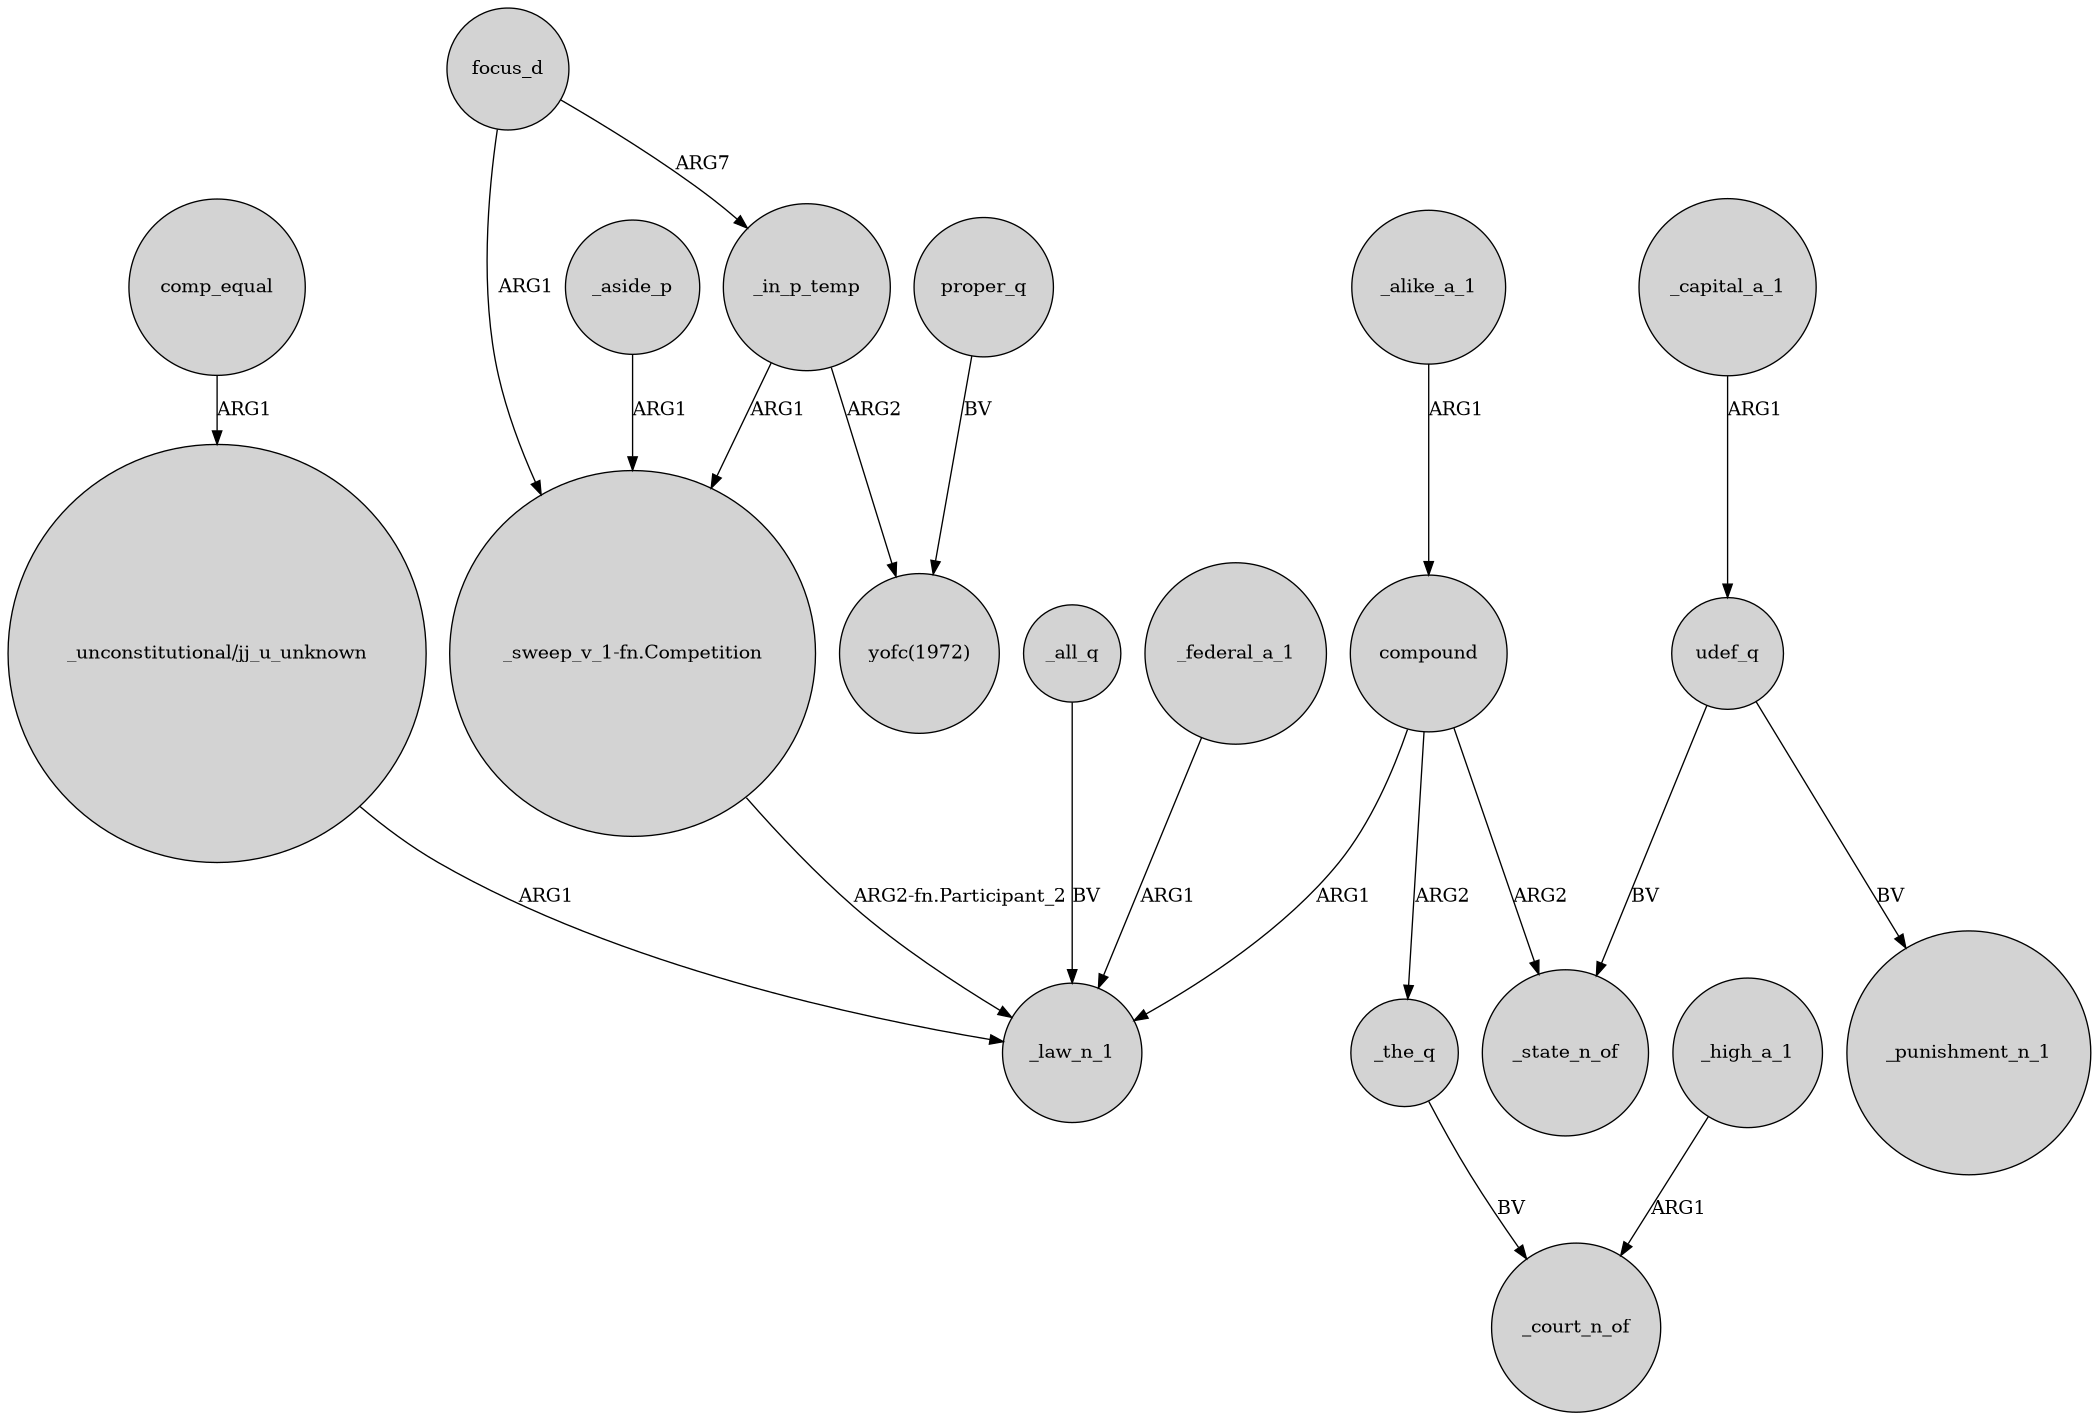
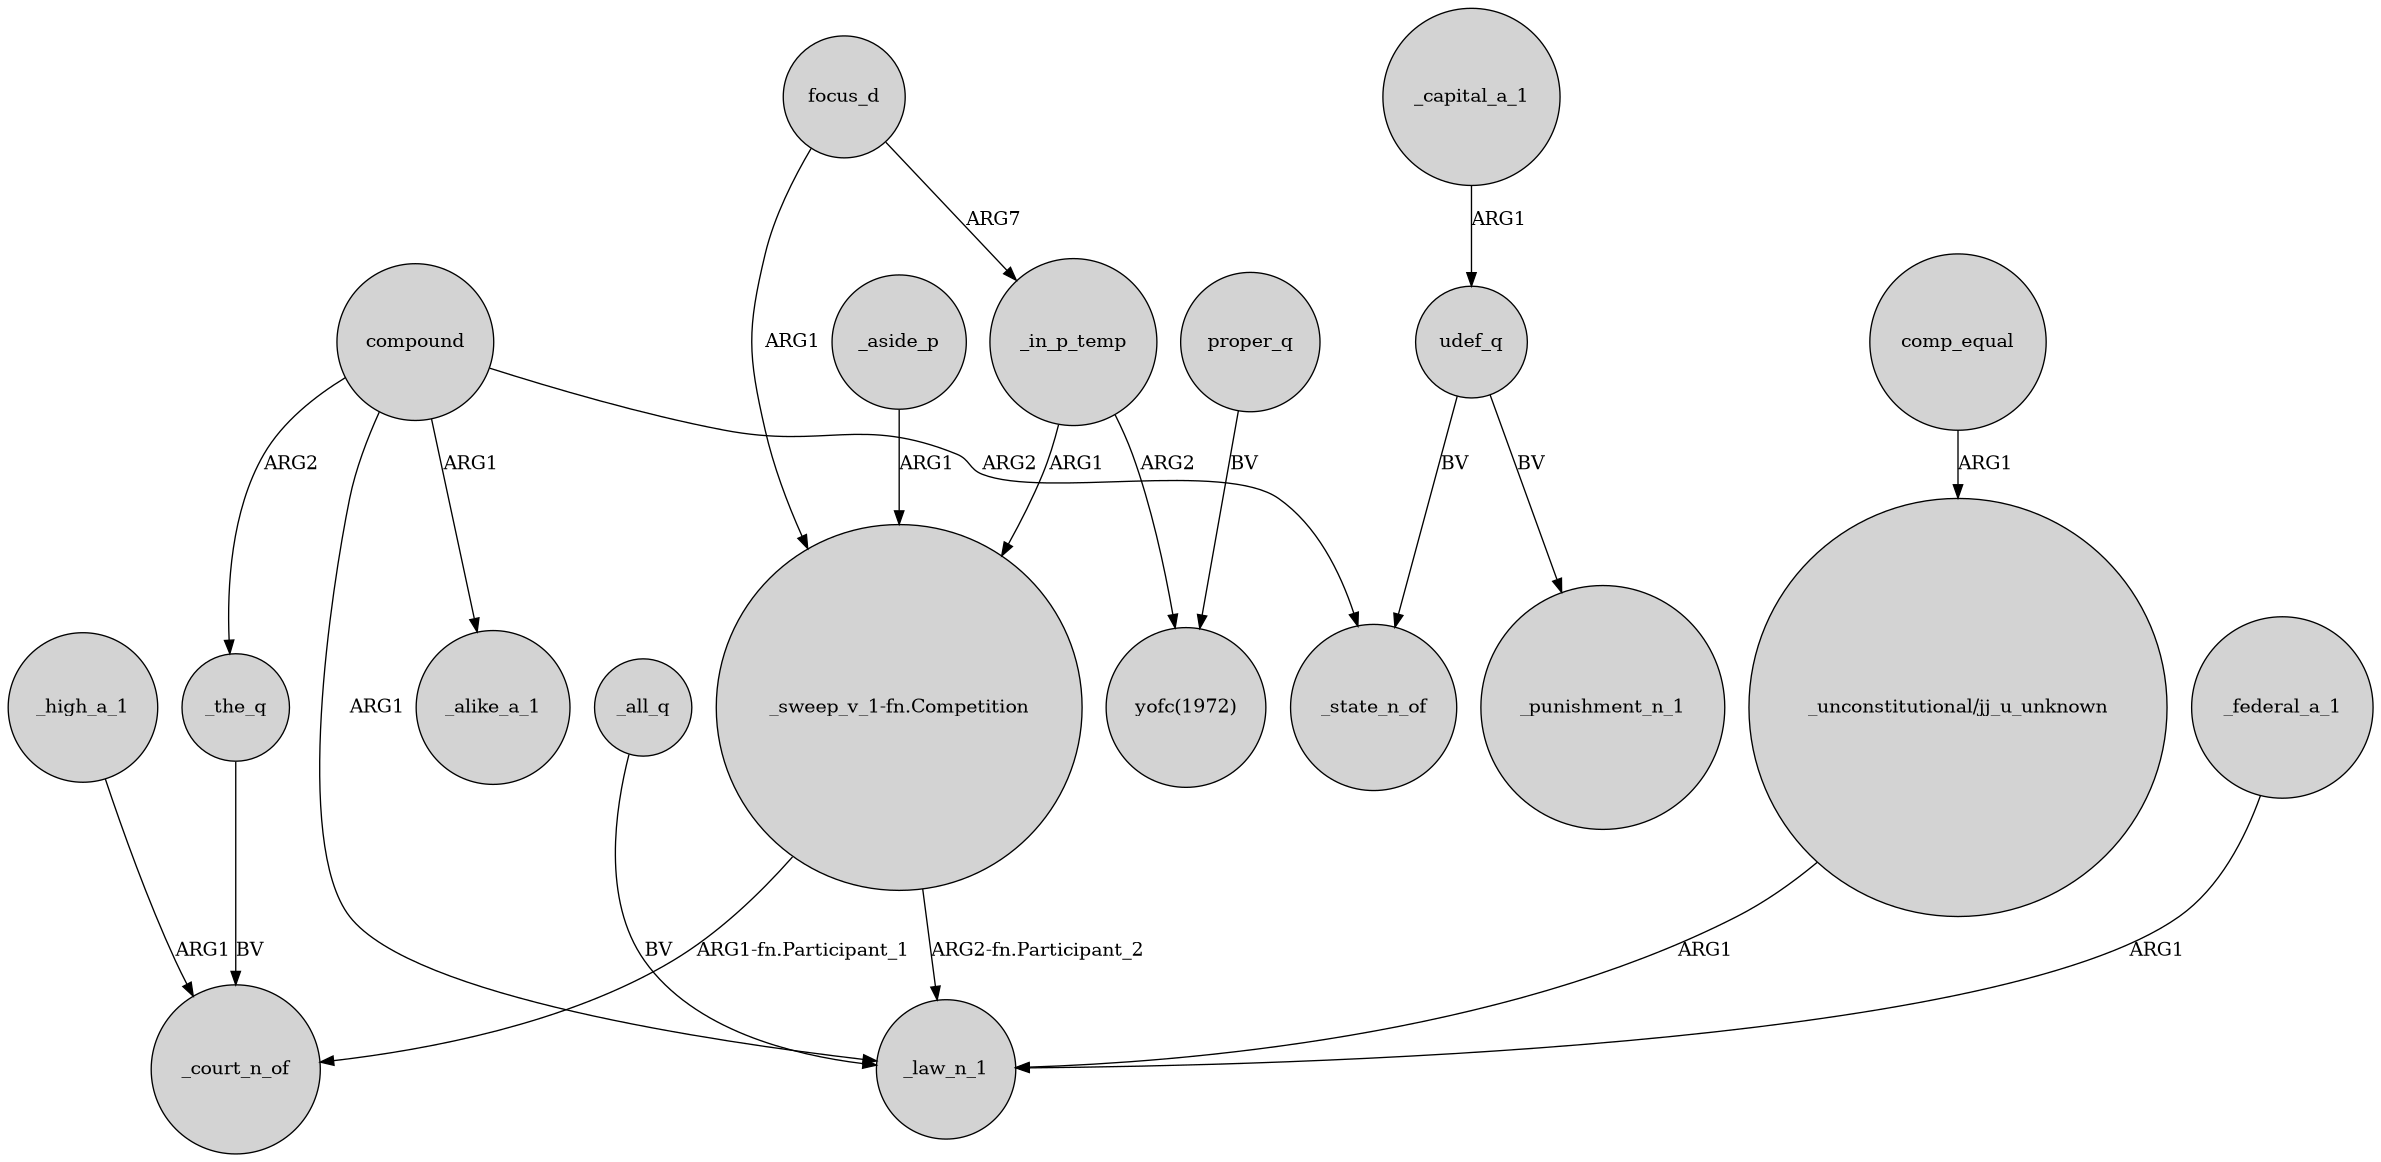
(1429, 463) -> (453, 519)
none -> (584, 1003)
